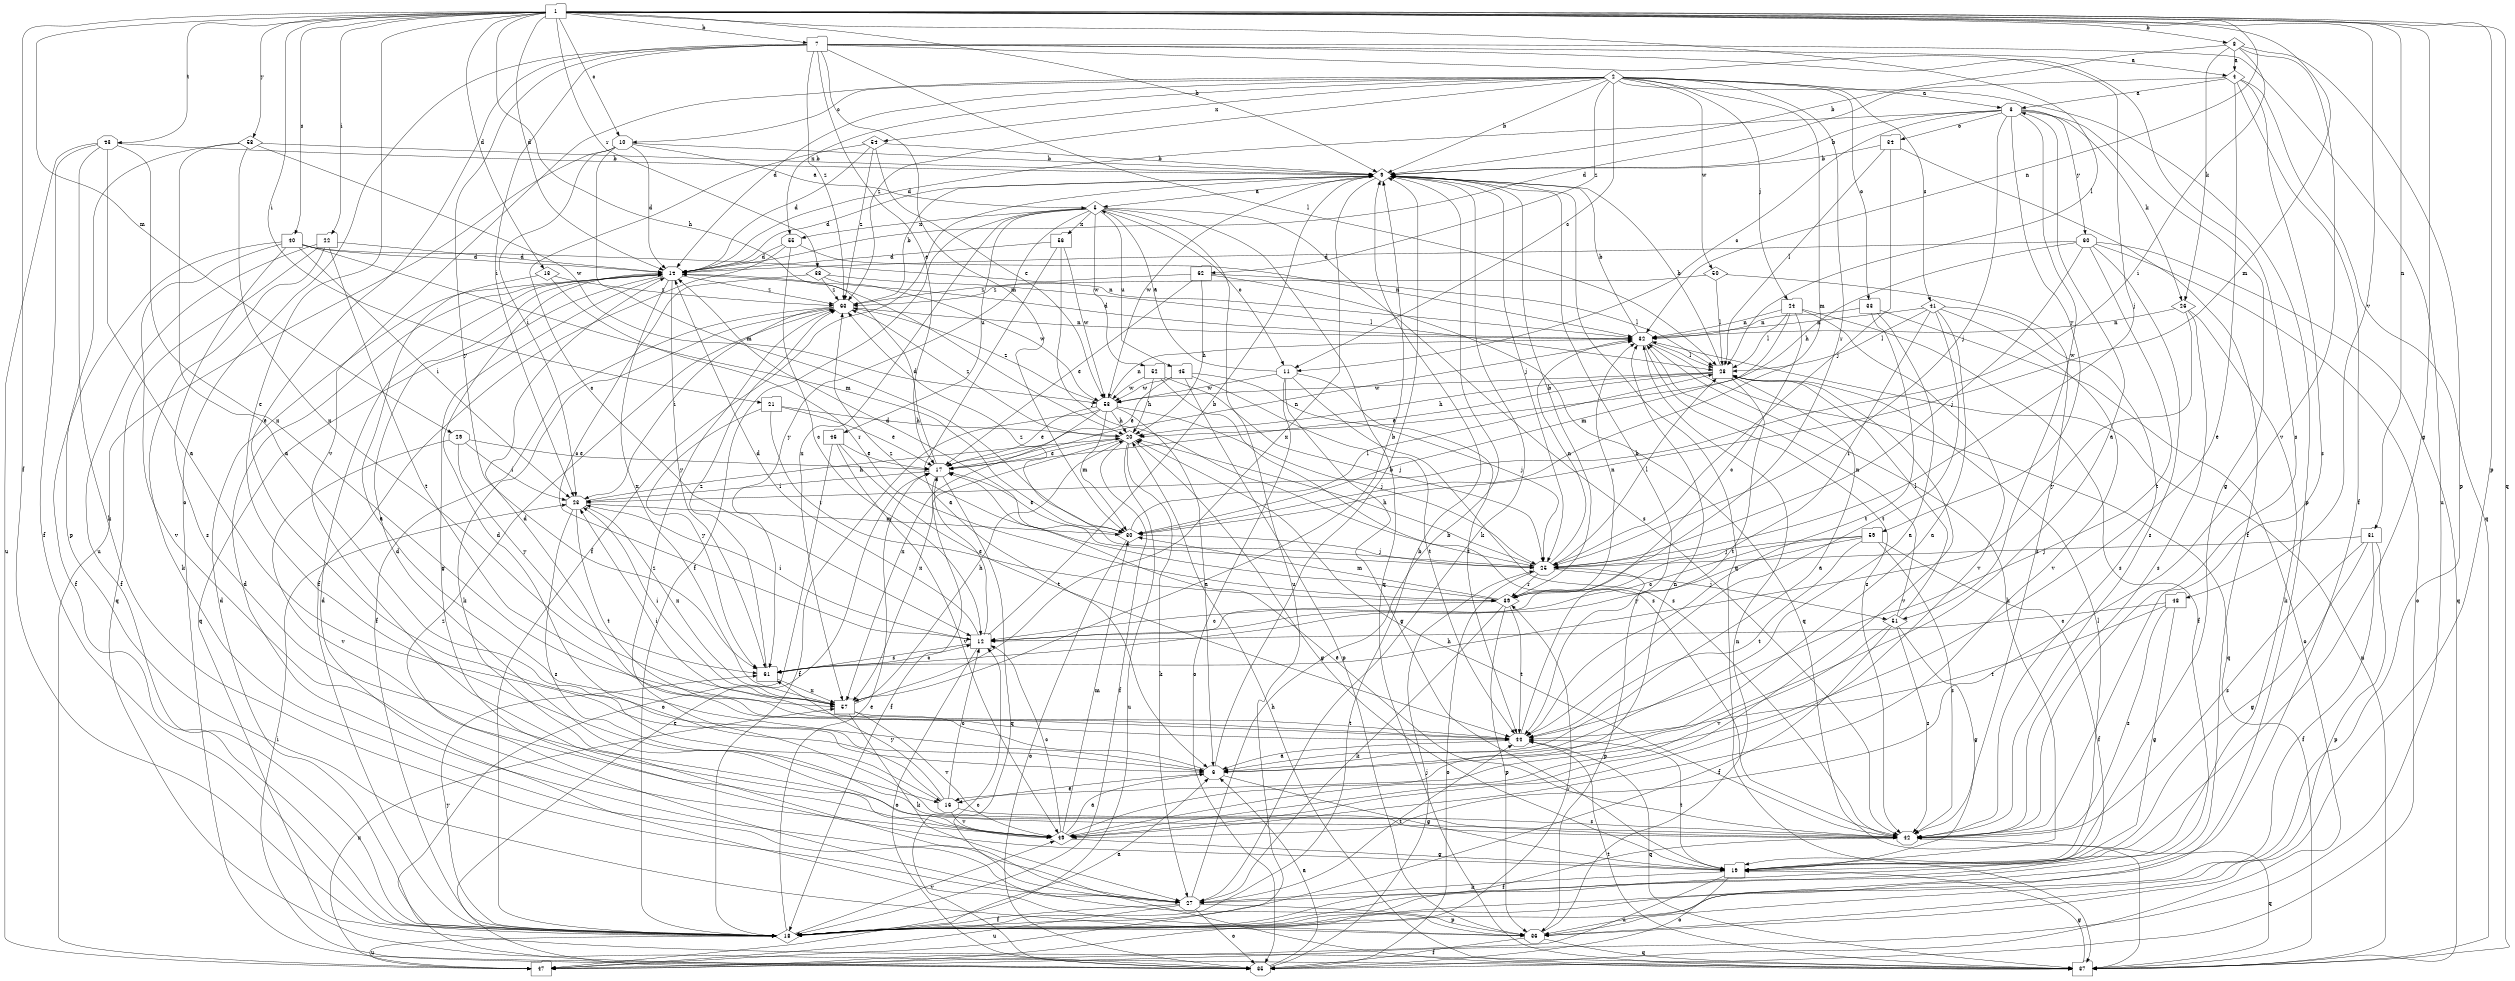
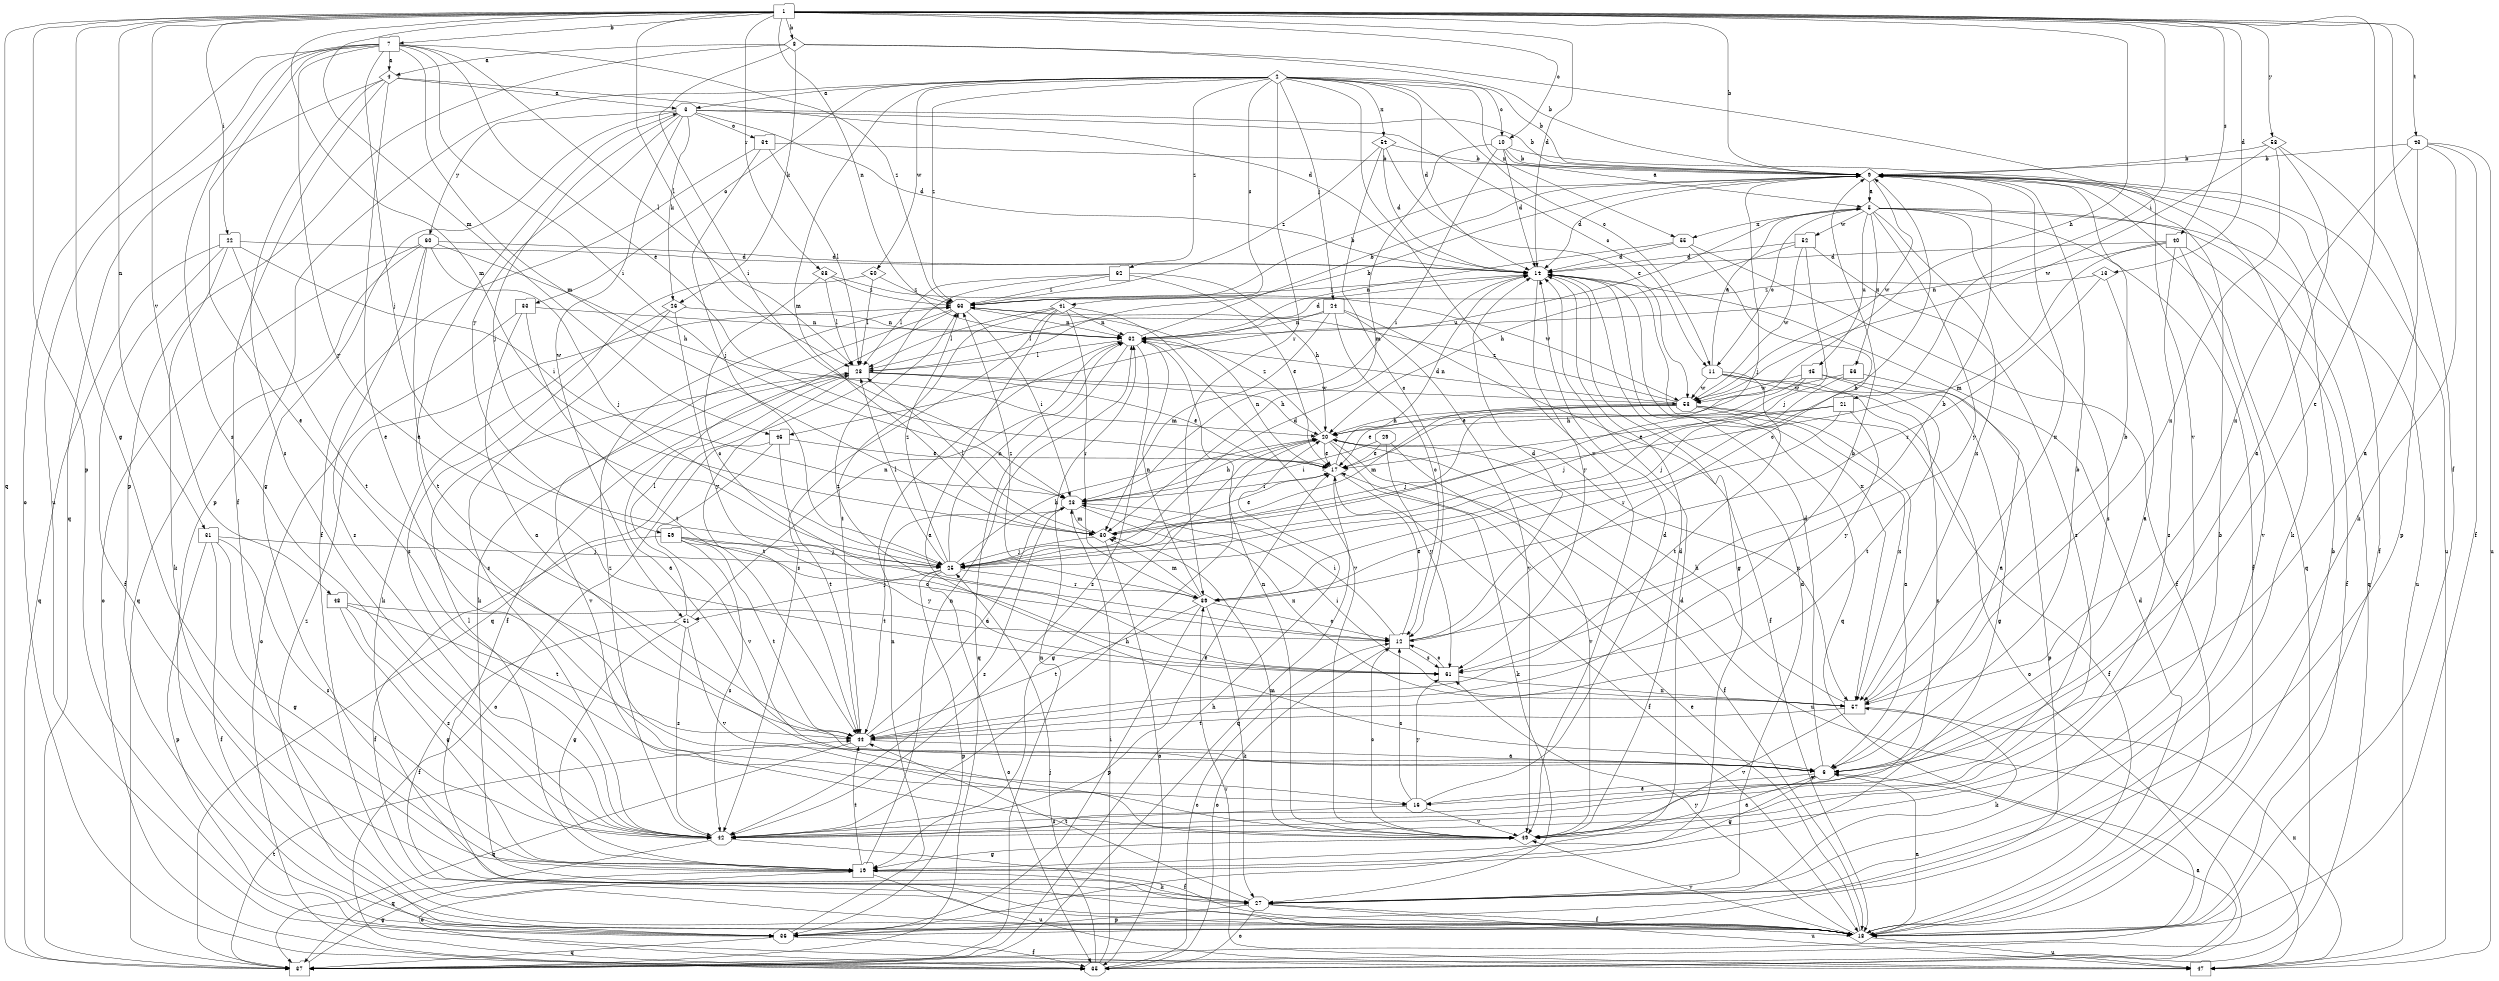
(37, 93) -> (346, 125)
(869, 257) -> (1673, 257)
(431, 373) -> (593, 406)
(939, 470) -> (1335, 470)
(2008, 601) -> (952, 601)
(549, 952) -> none
